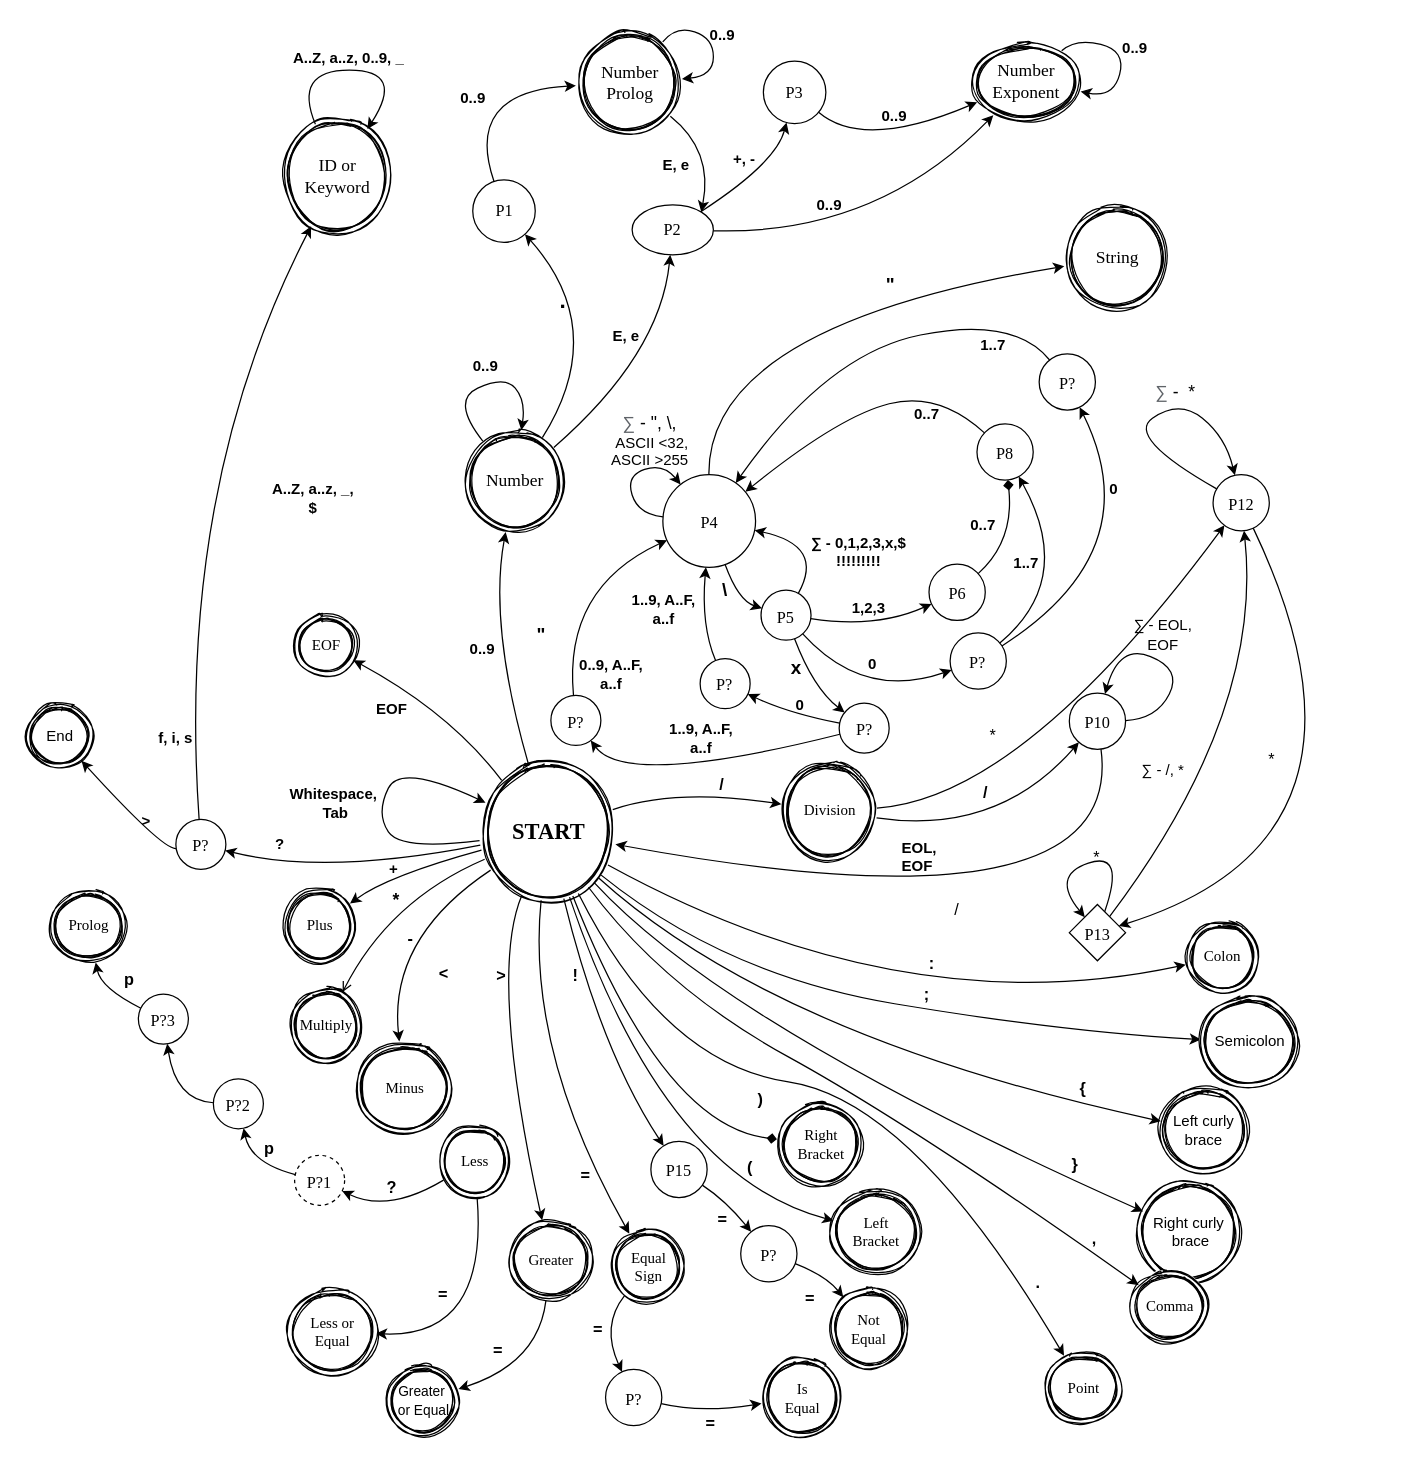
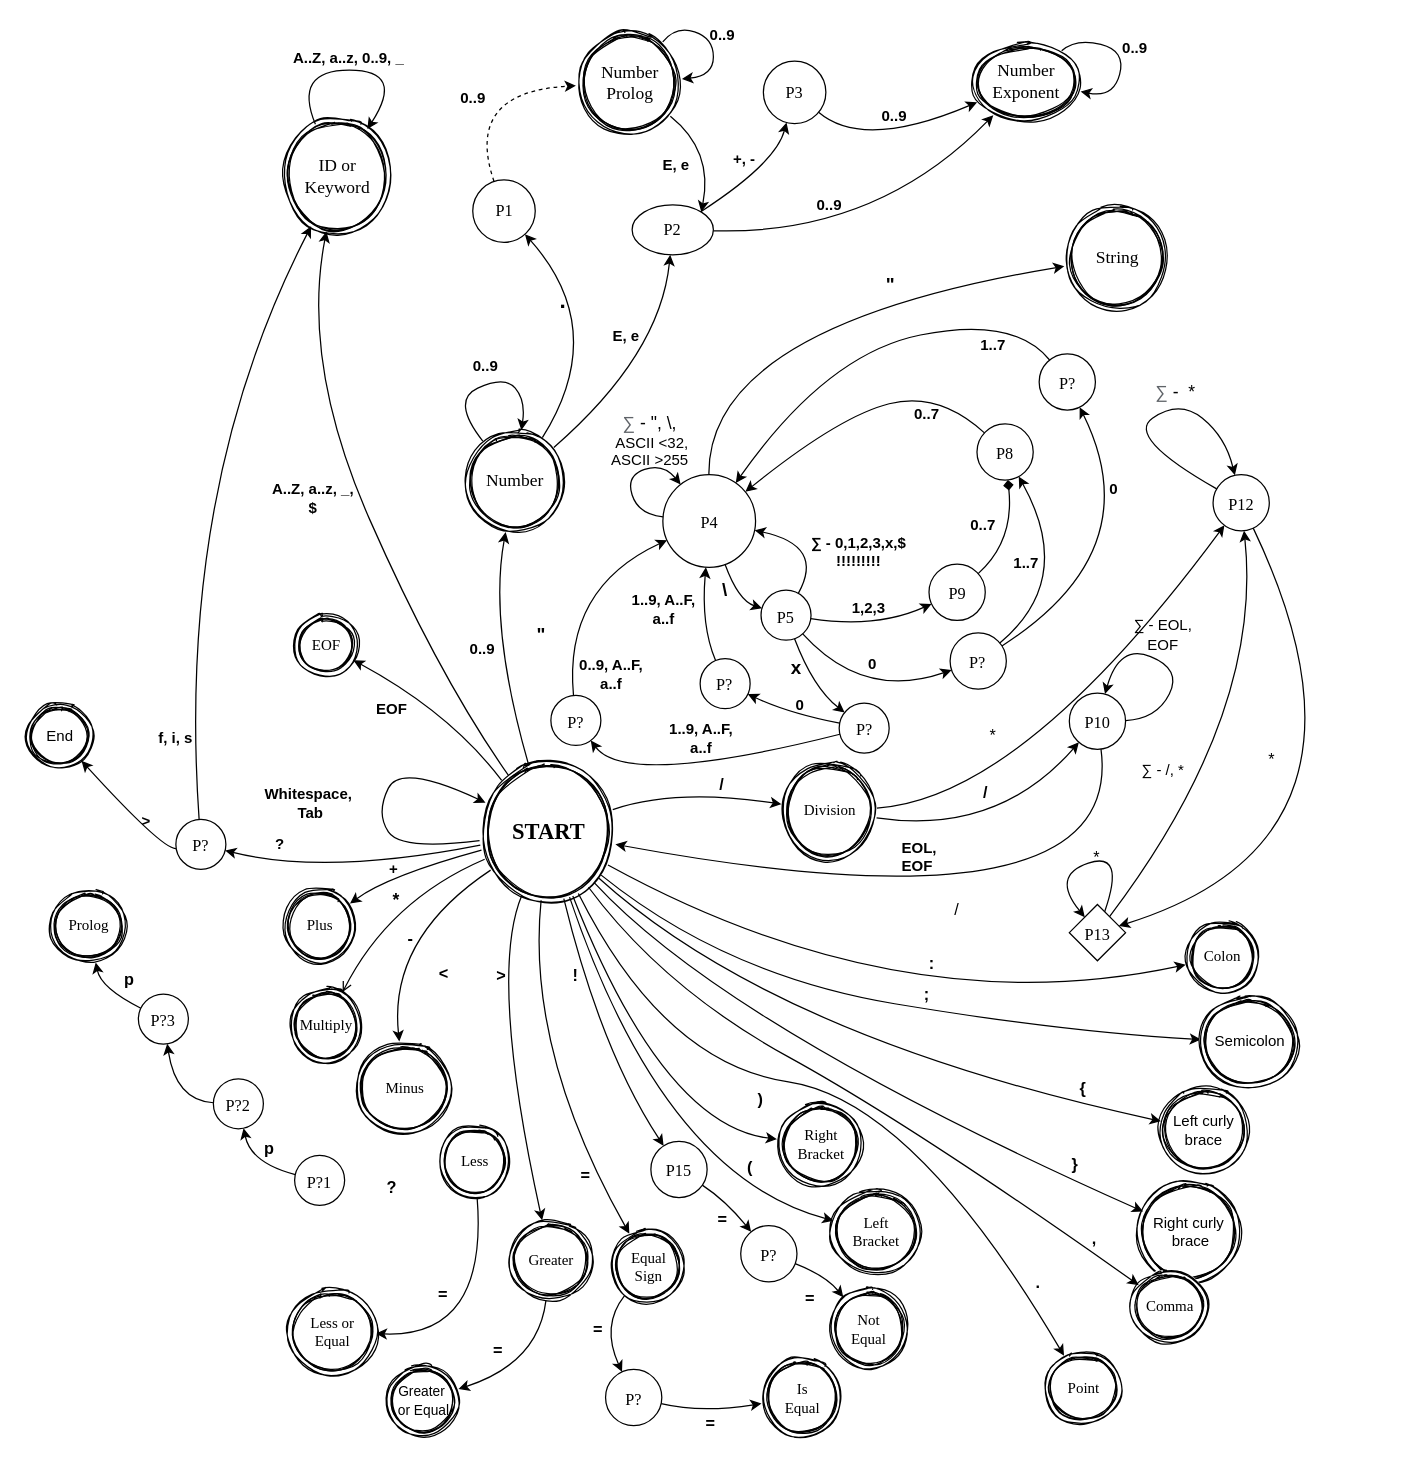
(501, 109) -> (501, 109)
none -> (369, 519)
(958, 592) -> (958, 592)
(335, 803) -> (310, 803)
(766, 1138) -> (767, 1138)
(319, 1180) -> (319, 1180)
(397, 1199) -> none
